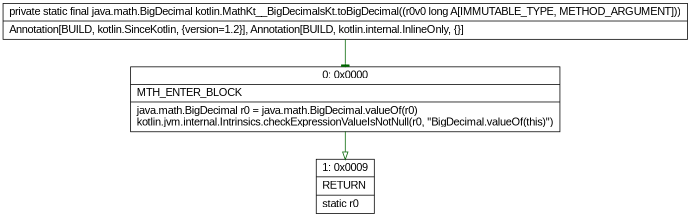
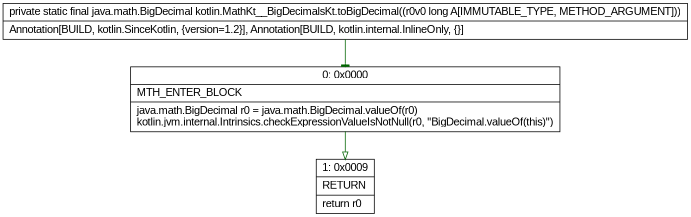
(341, 204) -> (342, 204)
